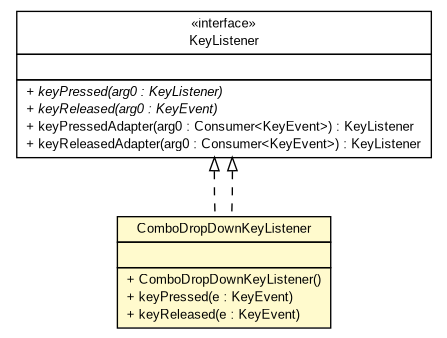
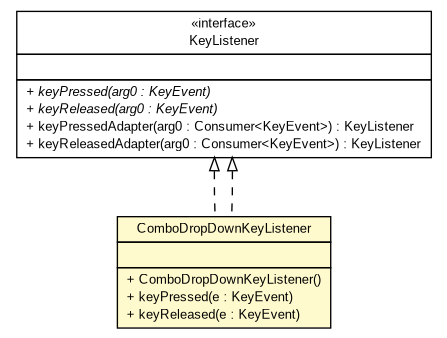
(125, 92) -> (119, 92)
